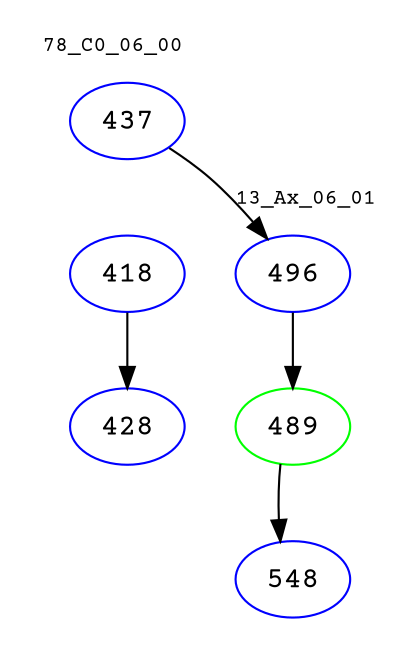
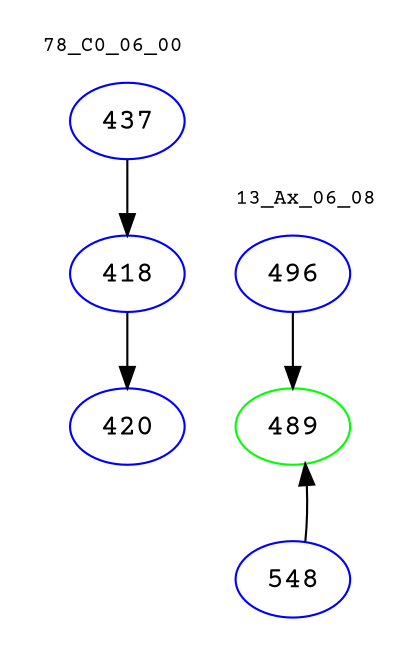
(307, 198) -> (307, 198)
(232, 199) -> (127, 187)
(127, 427) -> (127, 427)
(279, 492) -> (307, 513)
